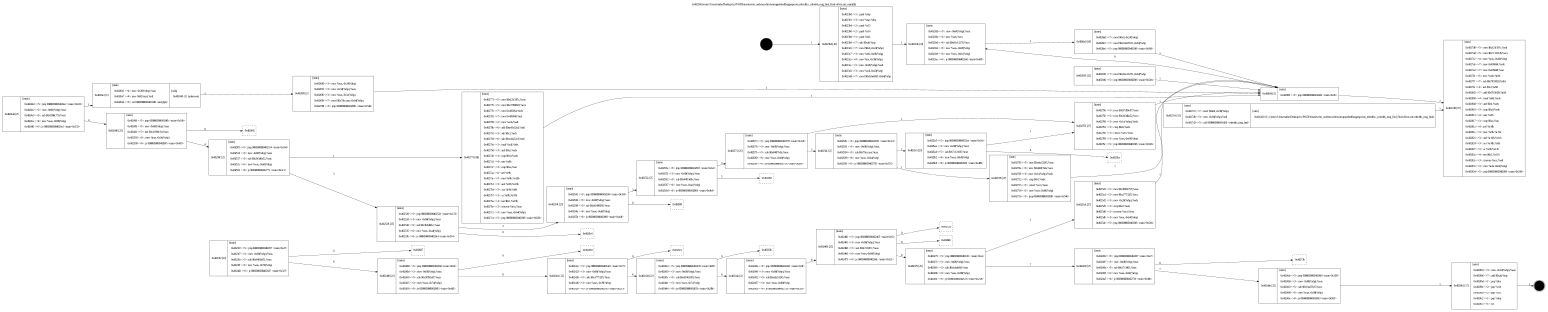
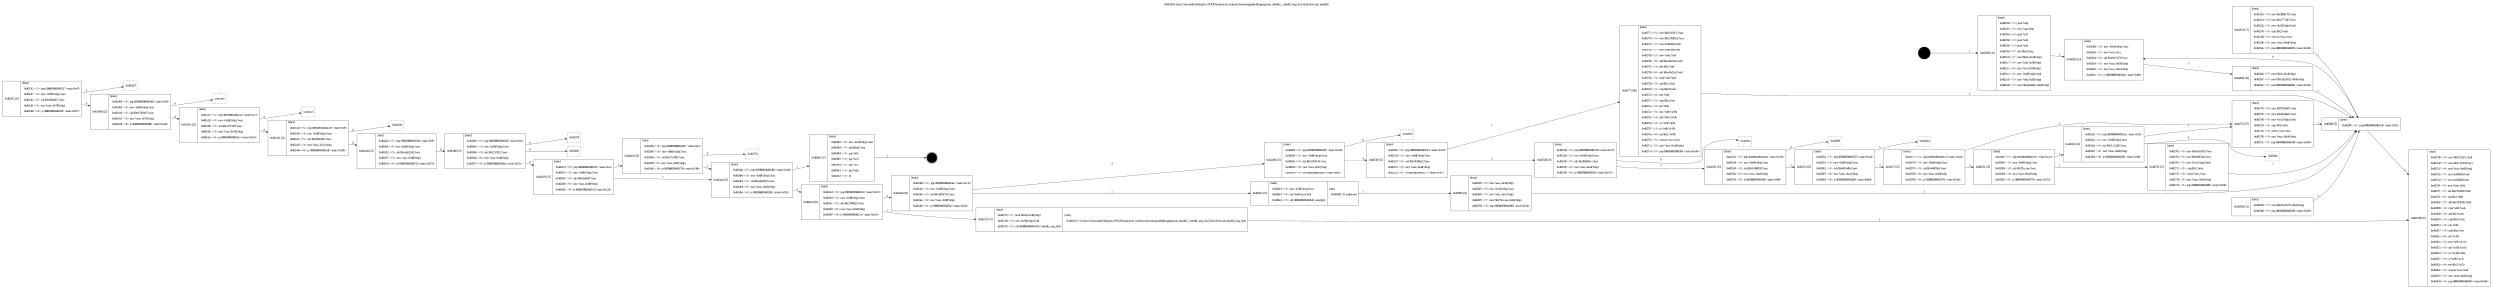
none -> (842, 202)
(1029, 236) -> (662, 179)
